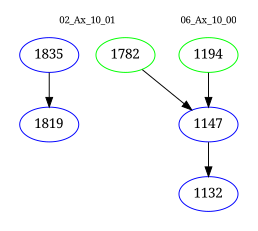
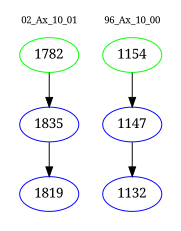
(208, 21) -> (132, 21)
(208, 55) -> (132, 55)
(157, 82) -> (49, 85)
